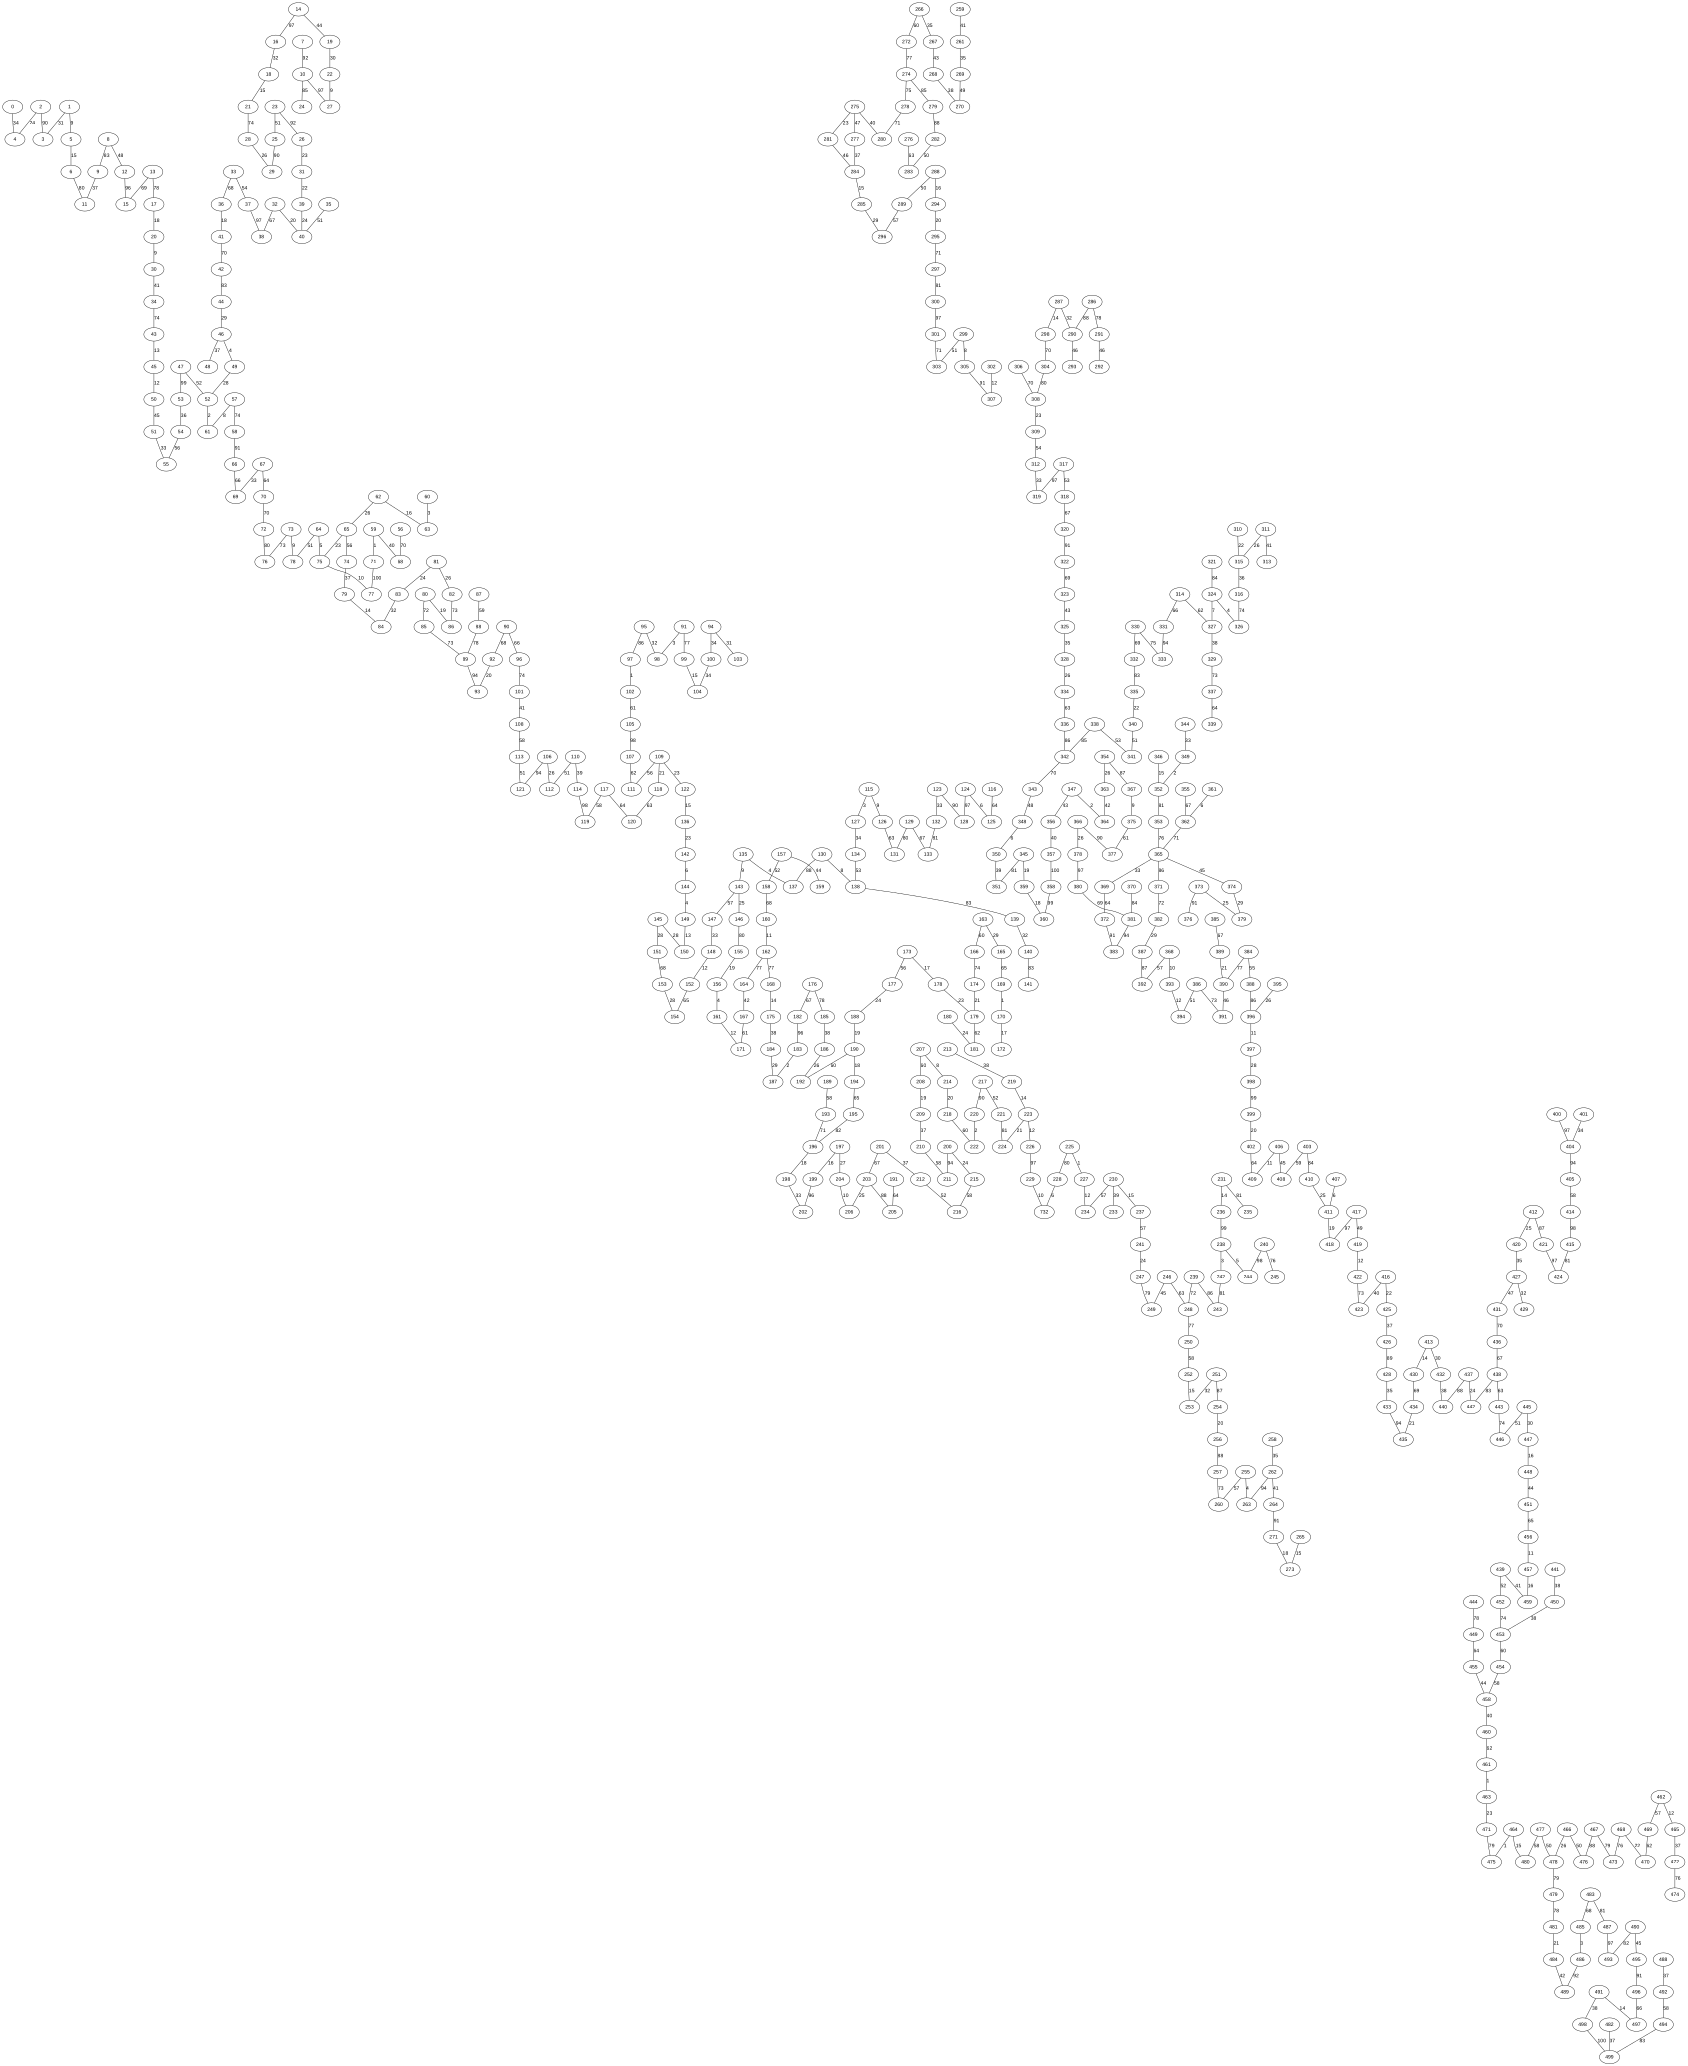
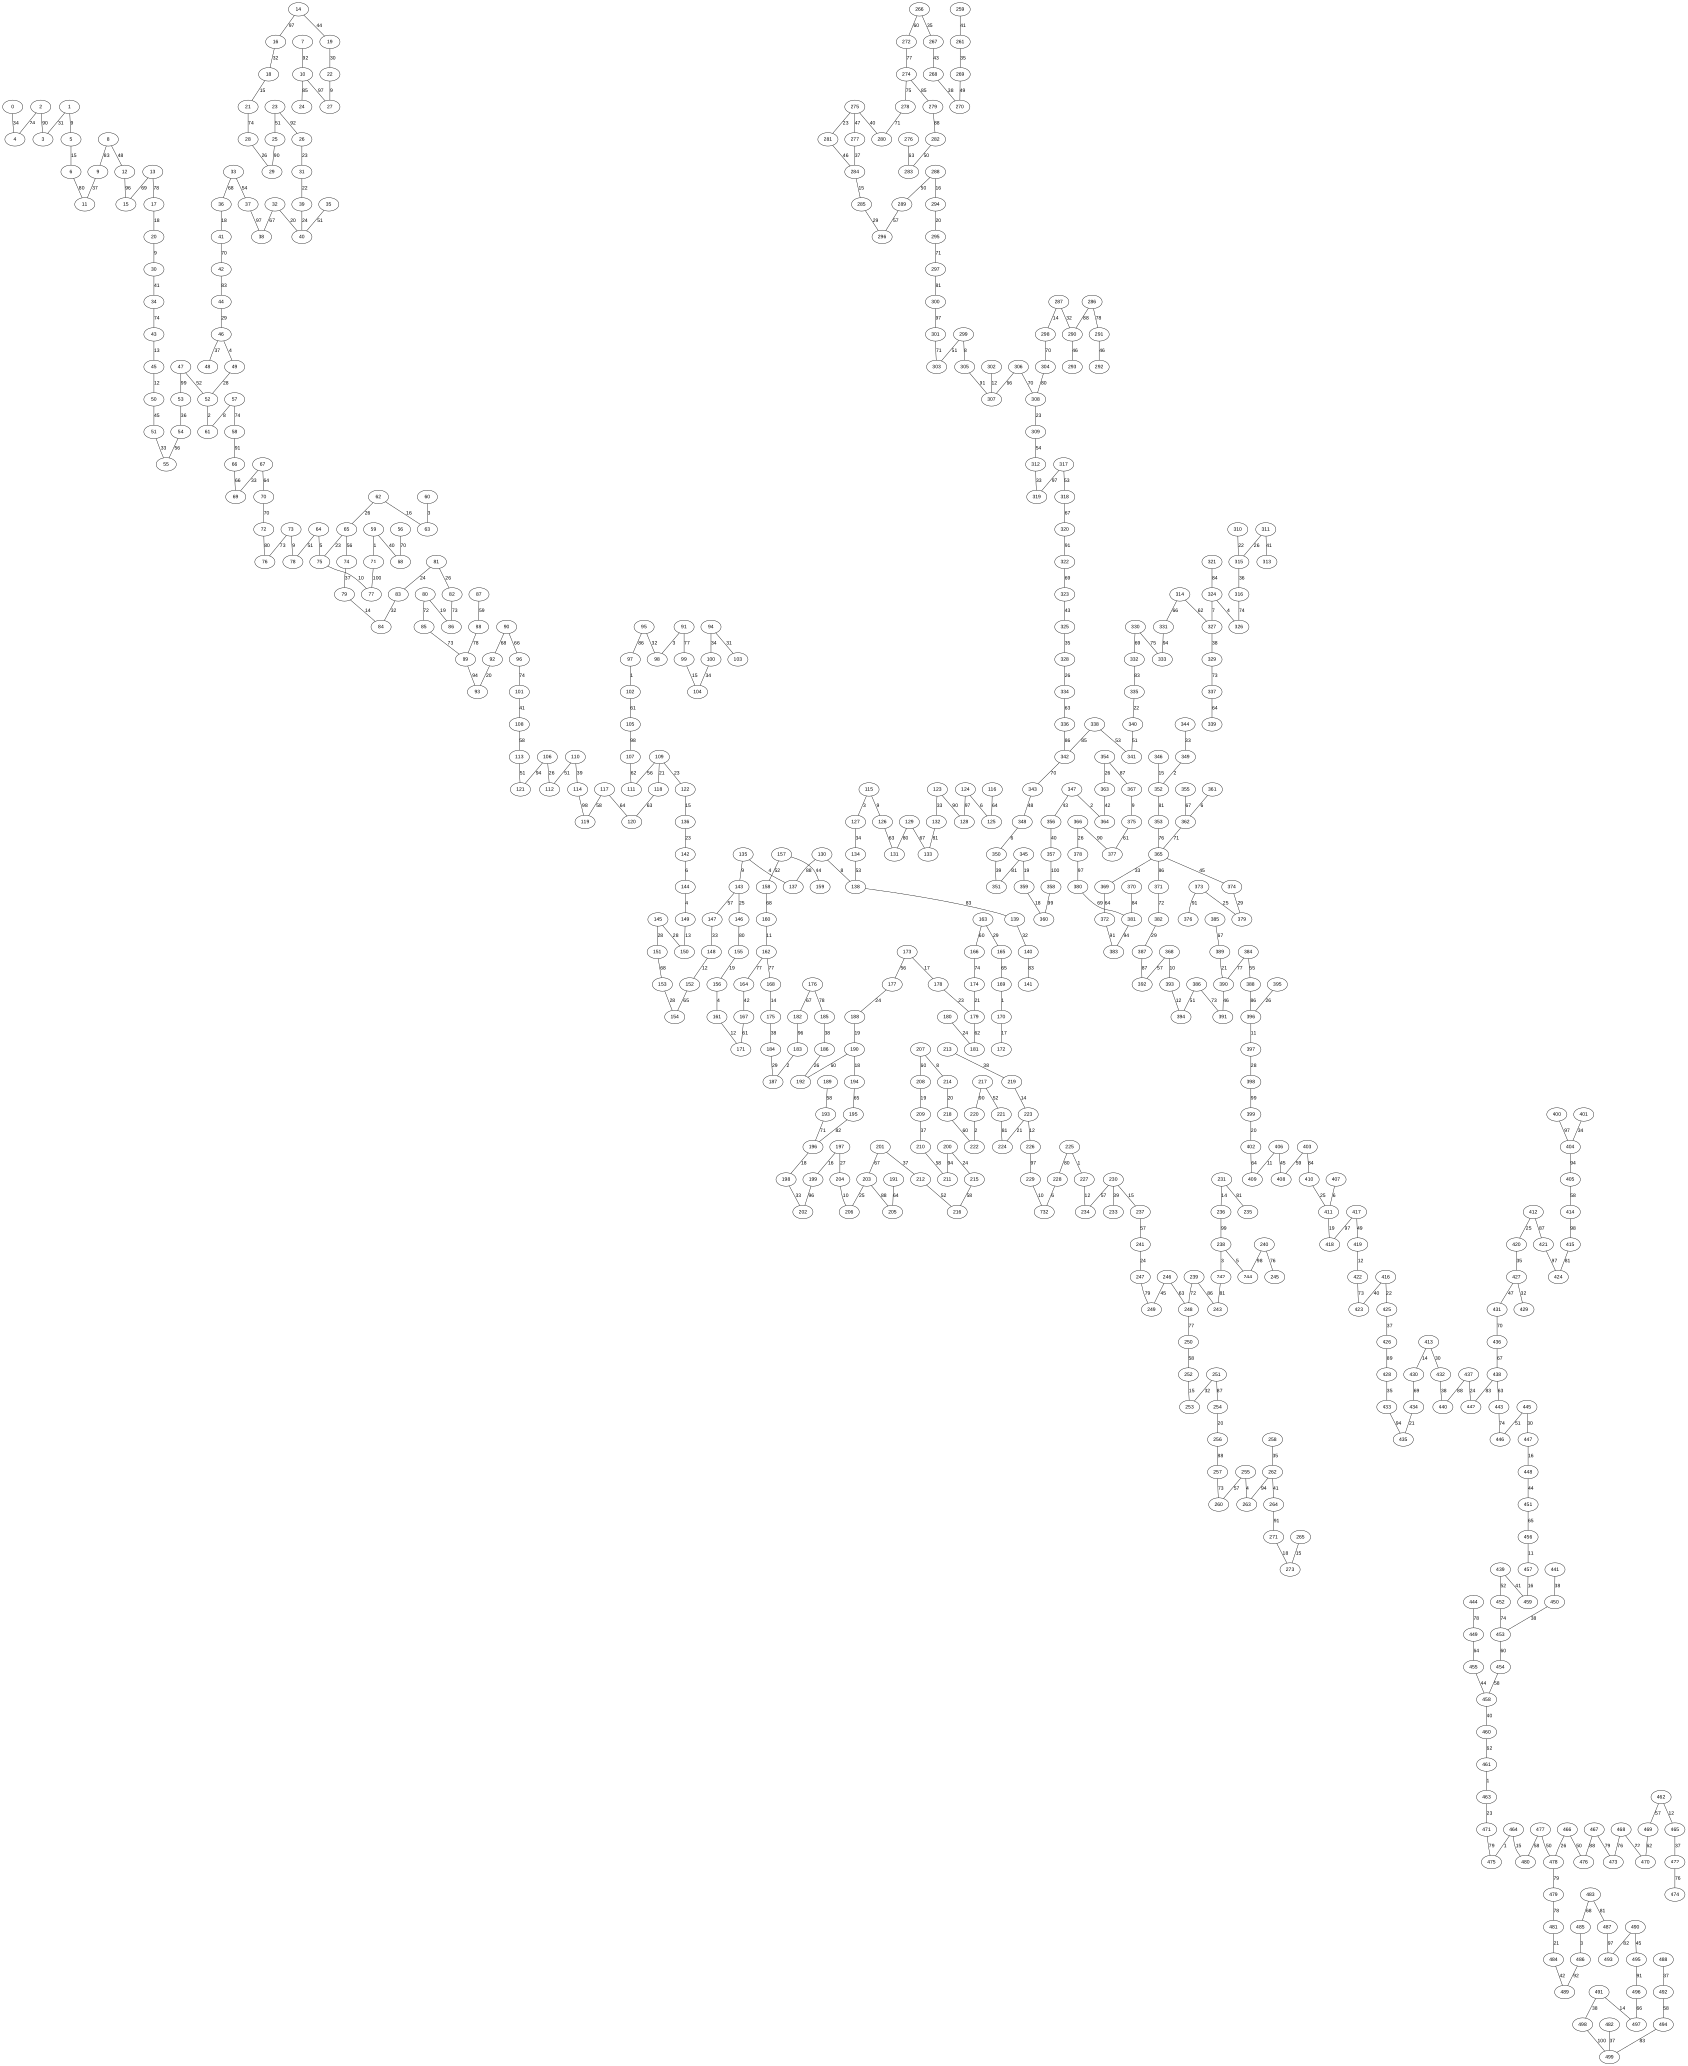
none -> (1005, 383)
